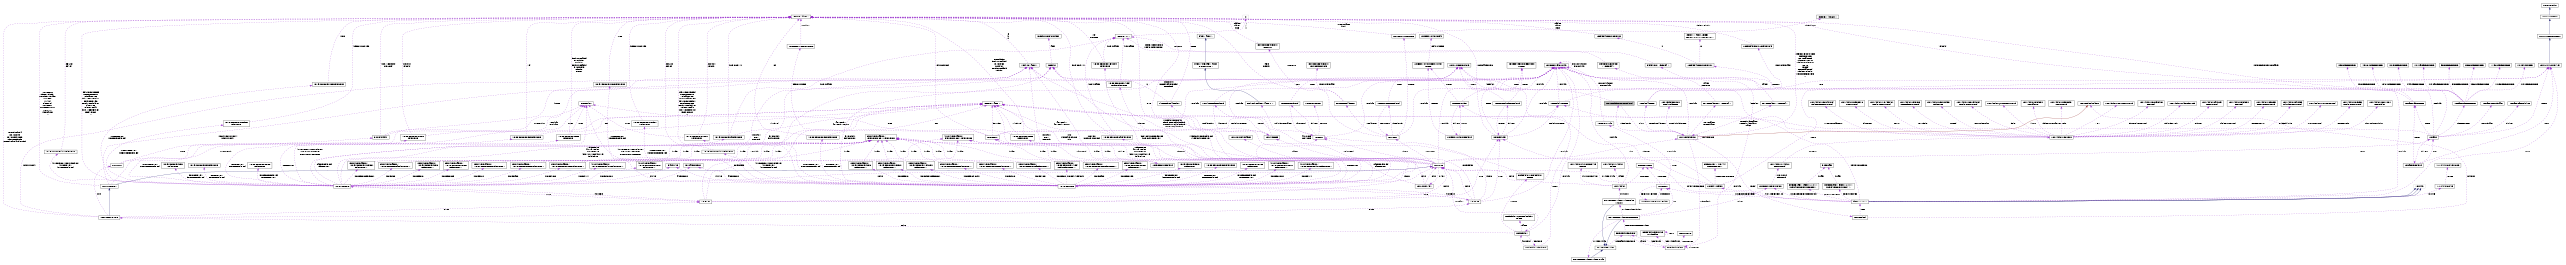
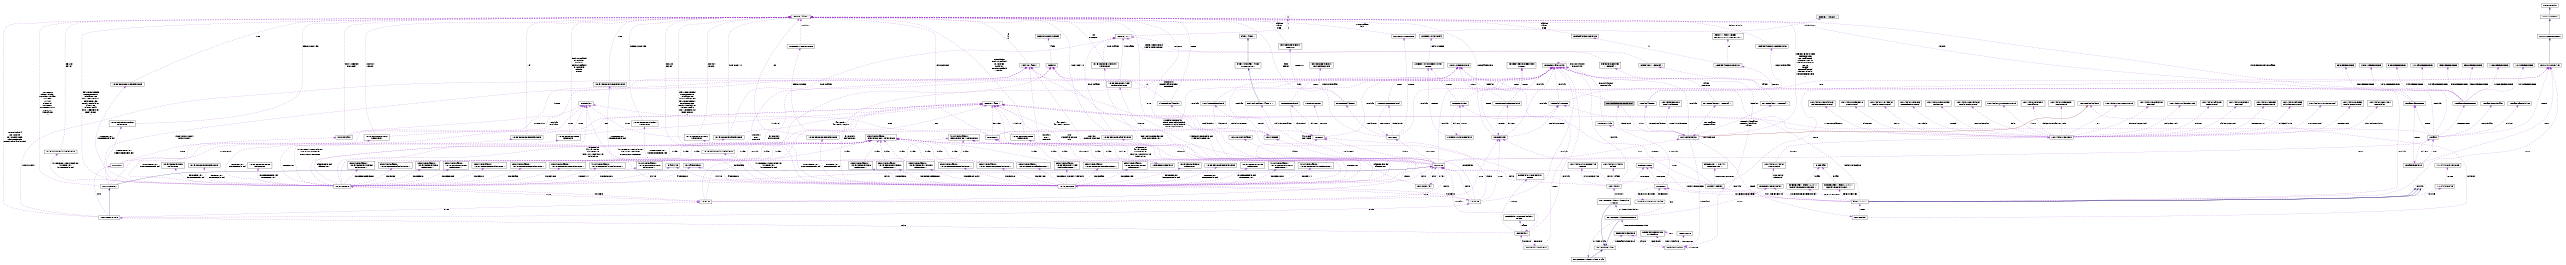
(2525, 65) -> (2524, 65)
(1608, 176) -> (1610, 176)
